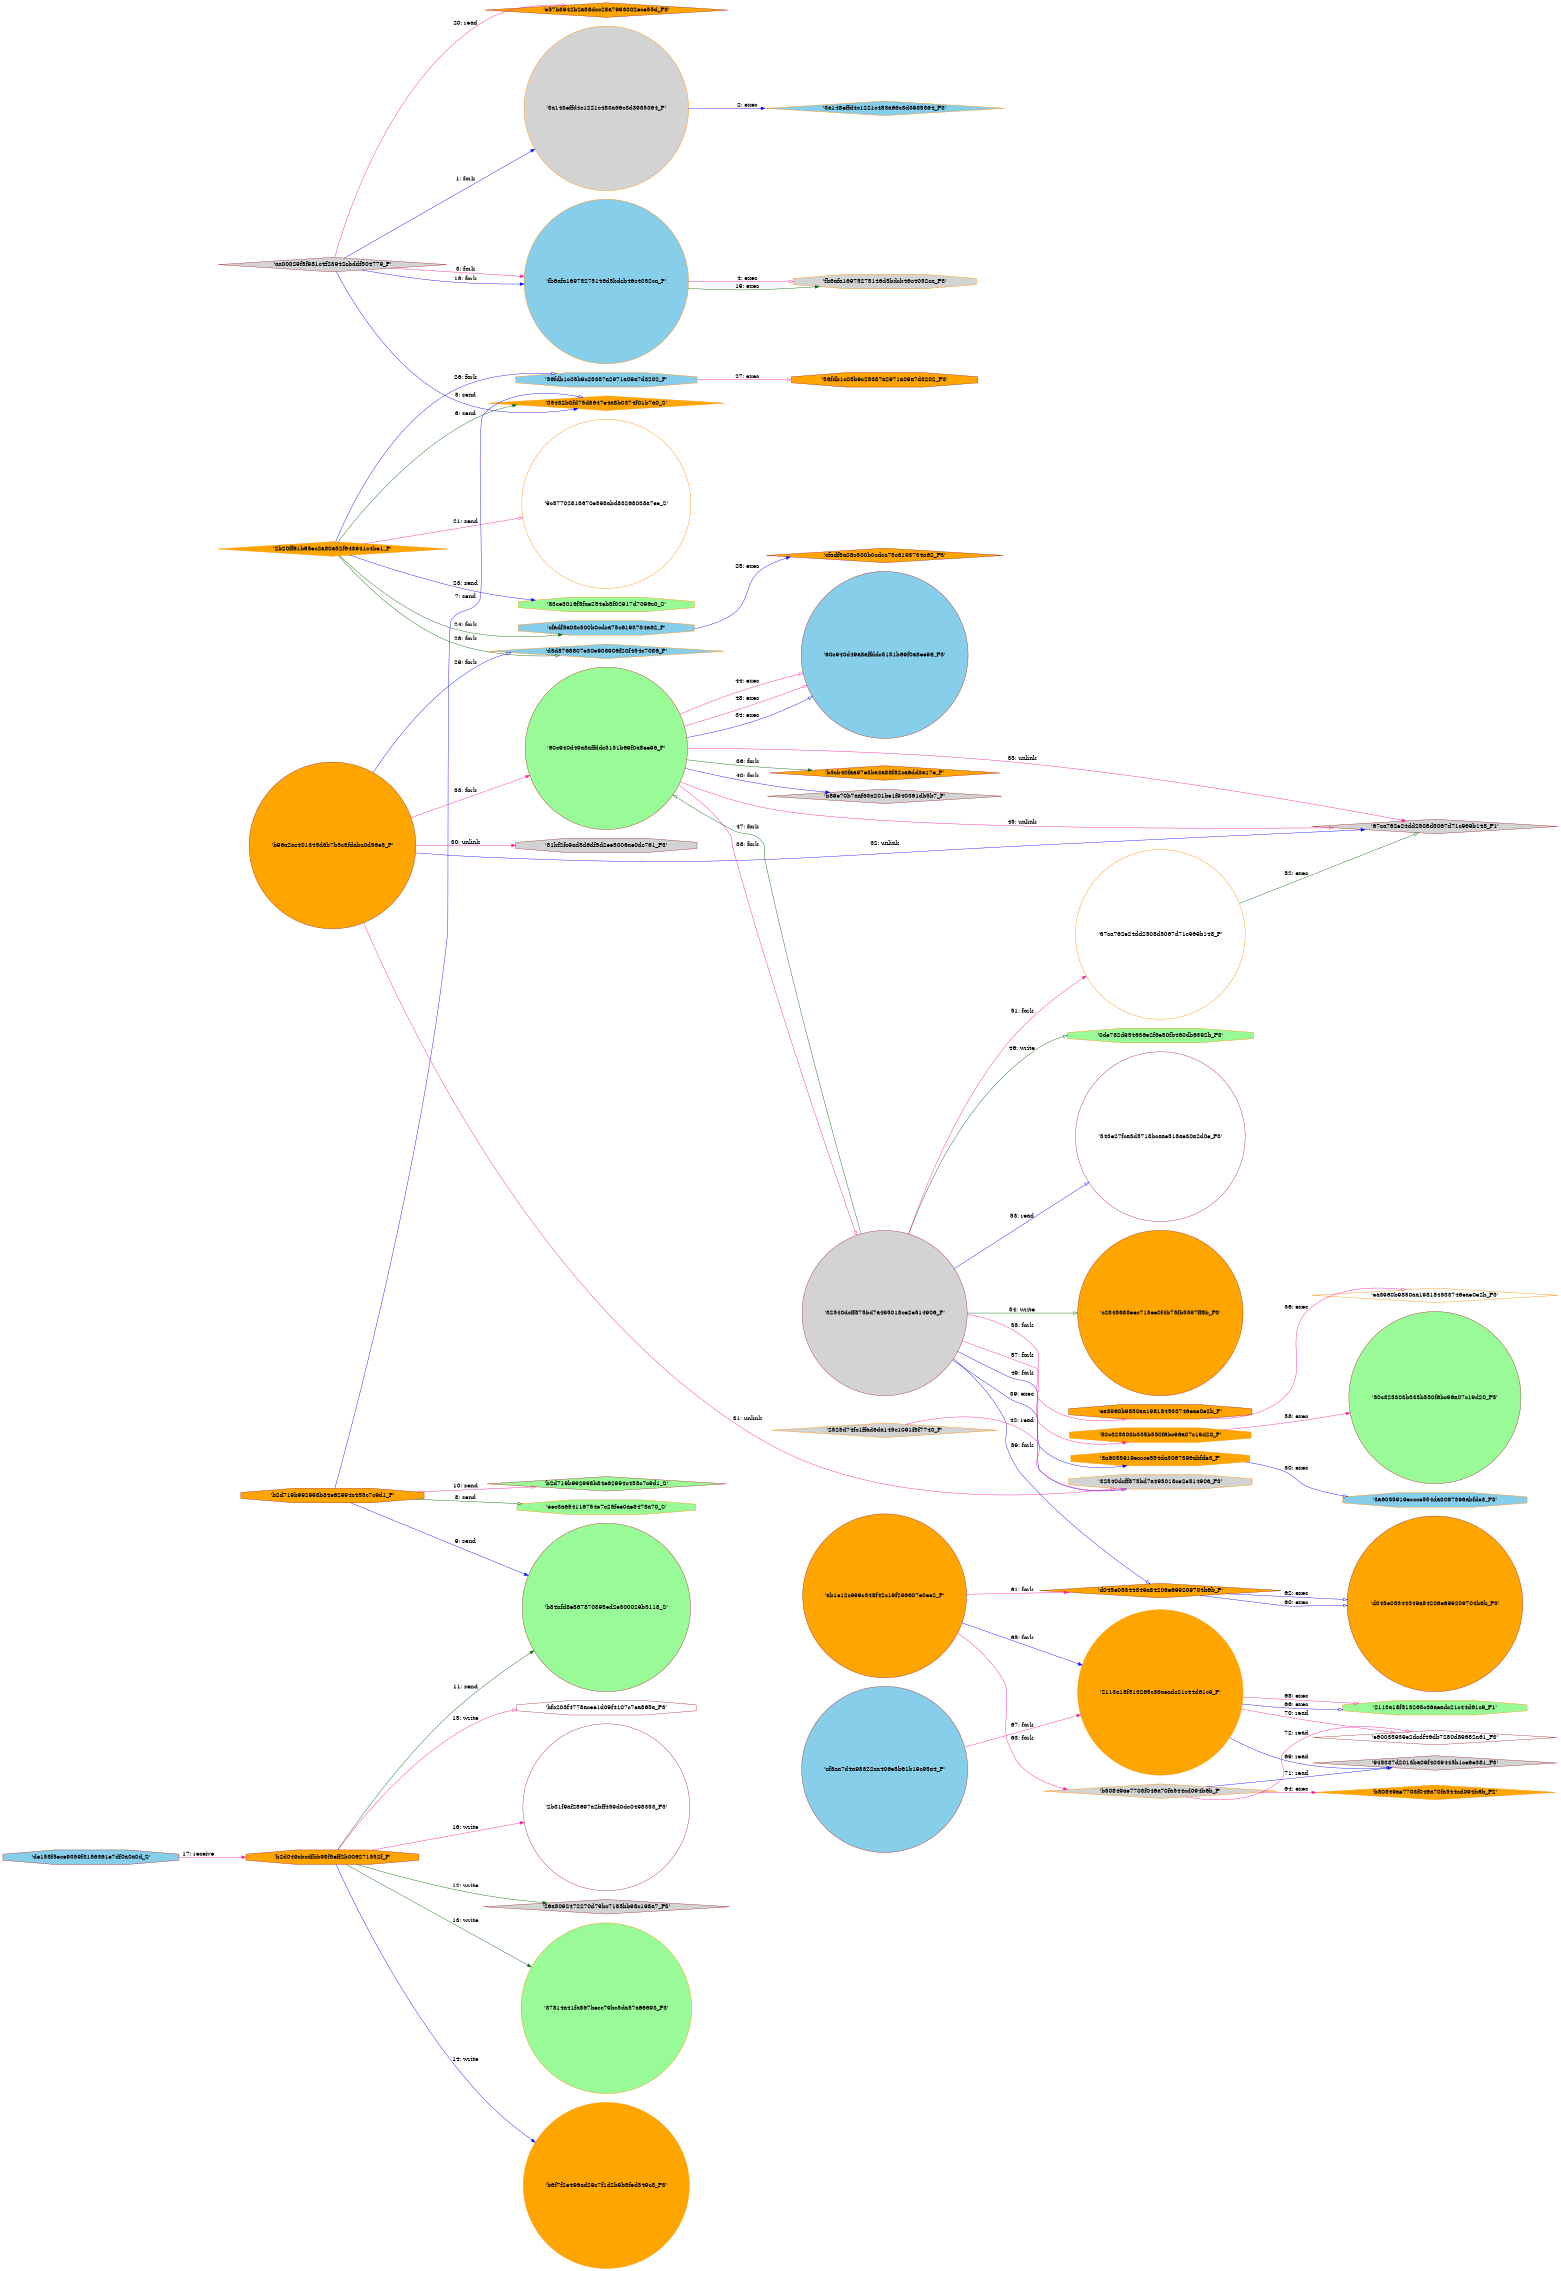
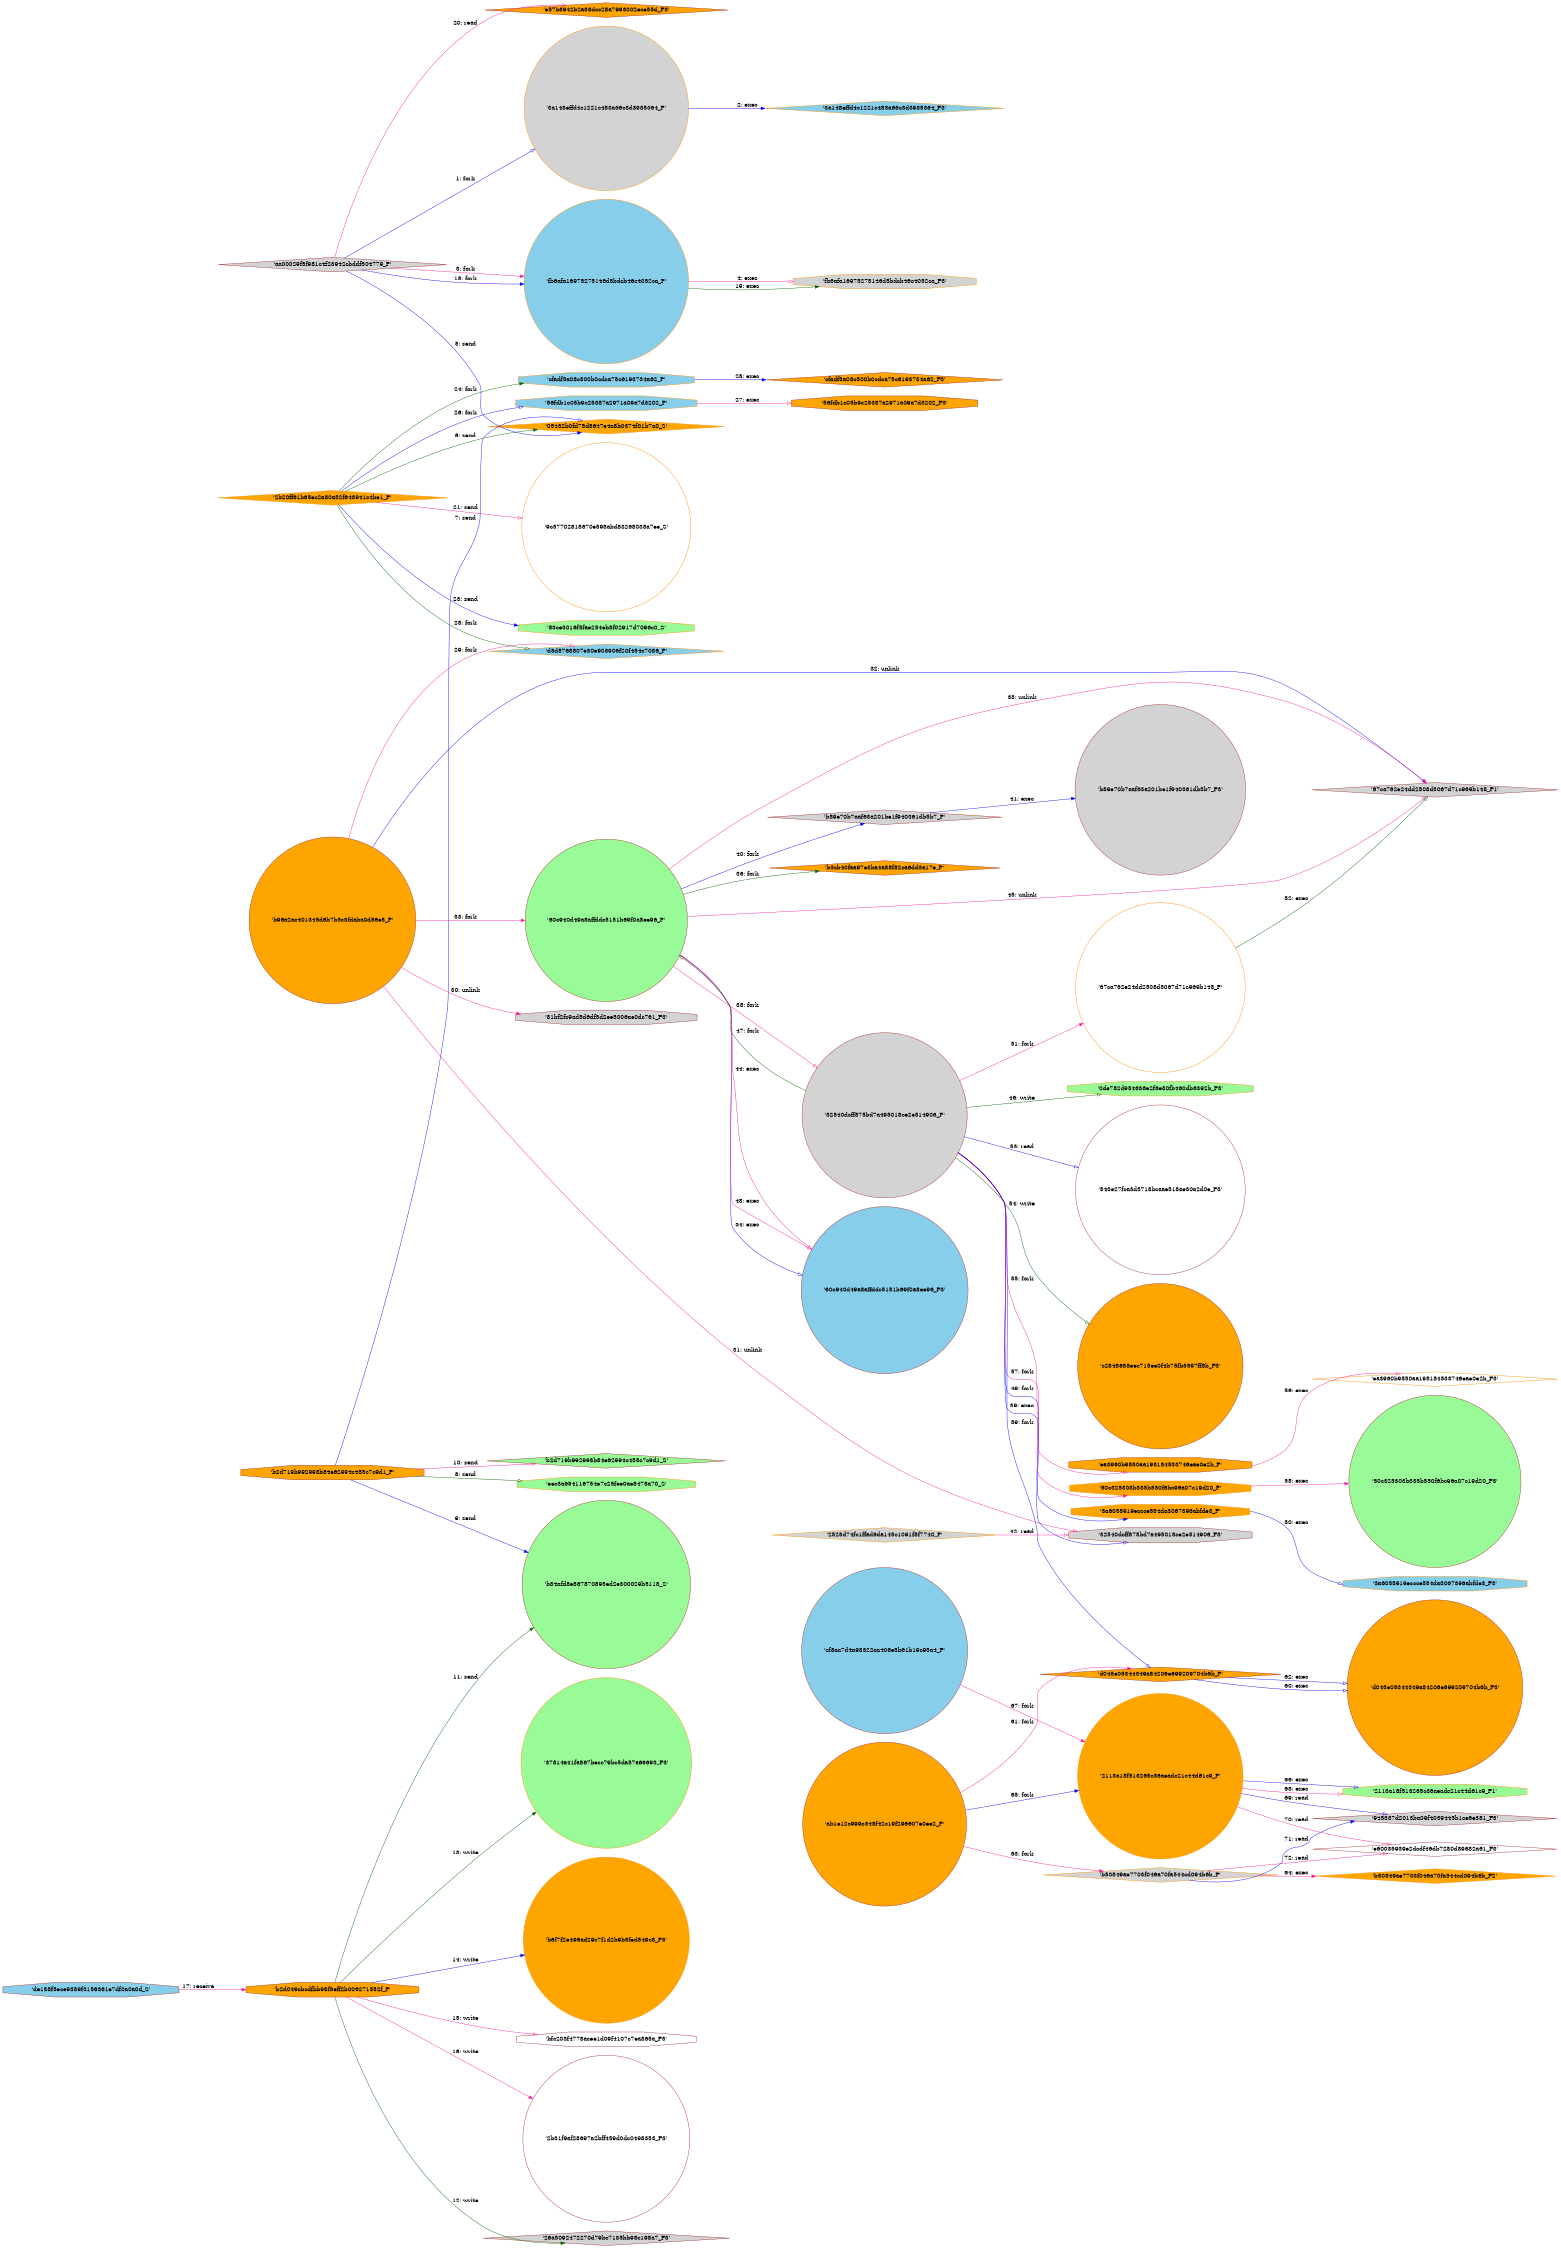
(438, 205) -> (438, 205)
(431, 702) -> (422, 694)
none -> (1160, 790)
(1160, 1482) -> (1160, 1535)
